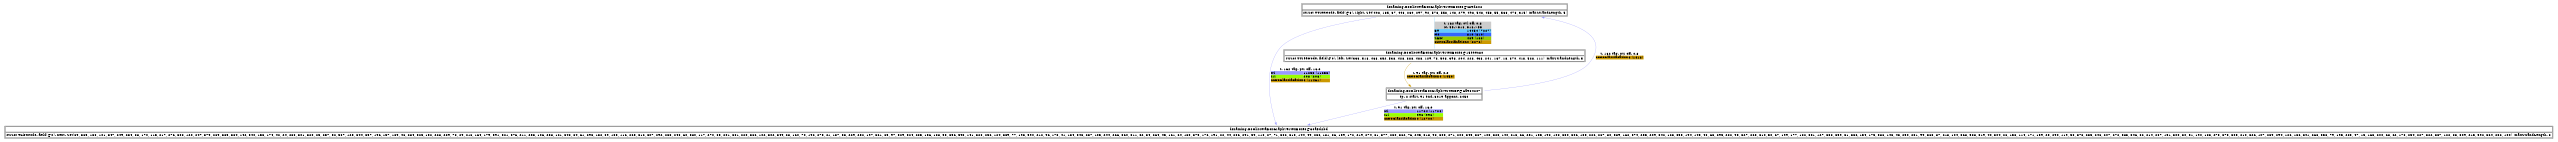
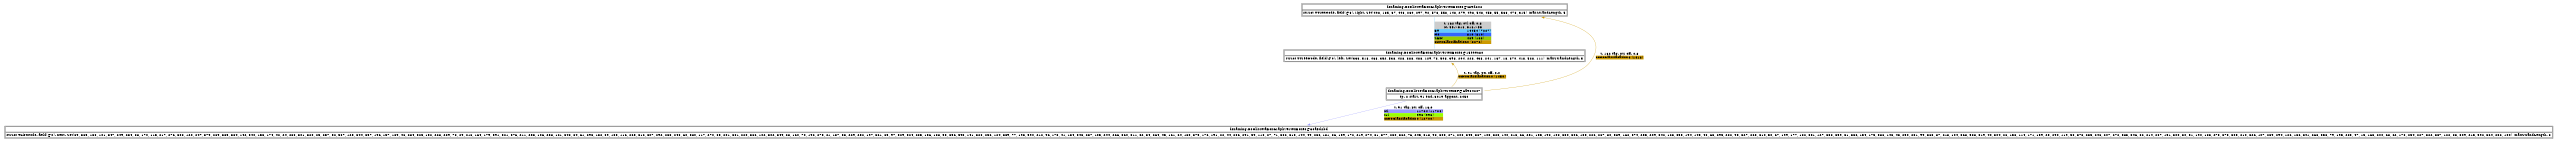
(1290, 41) -> none
(1577, 71) -> (1577, 71)
(1404, 74) -> (1458, 76)
